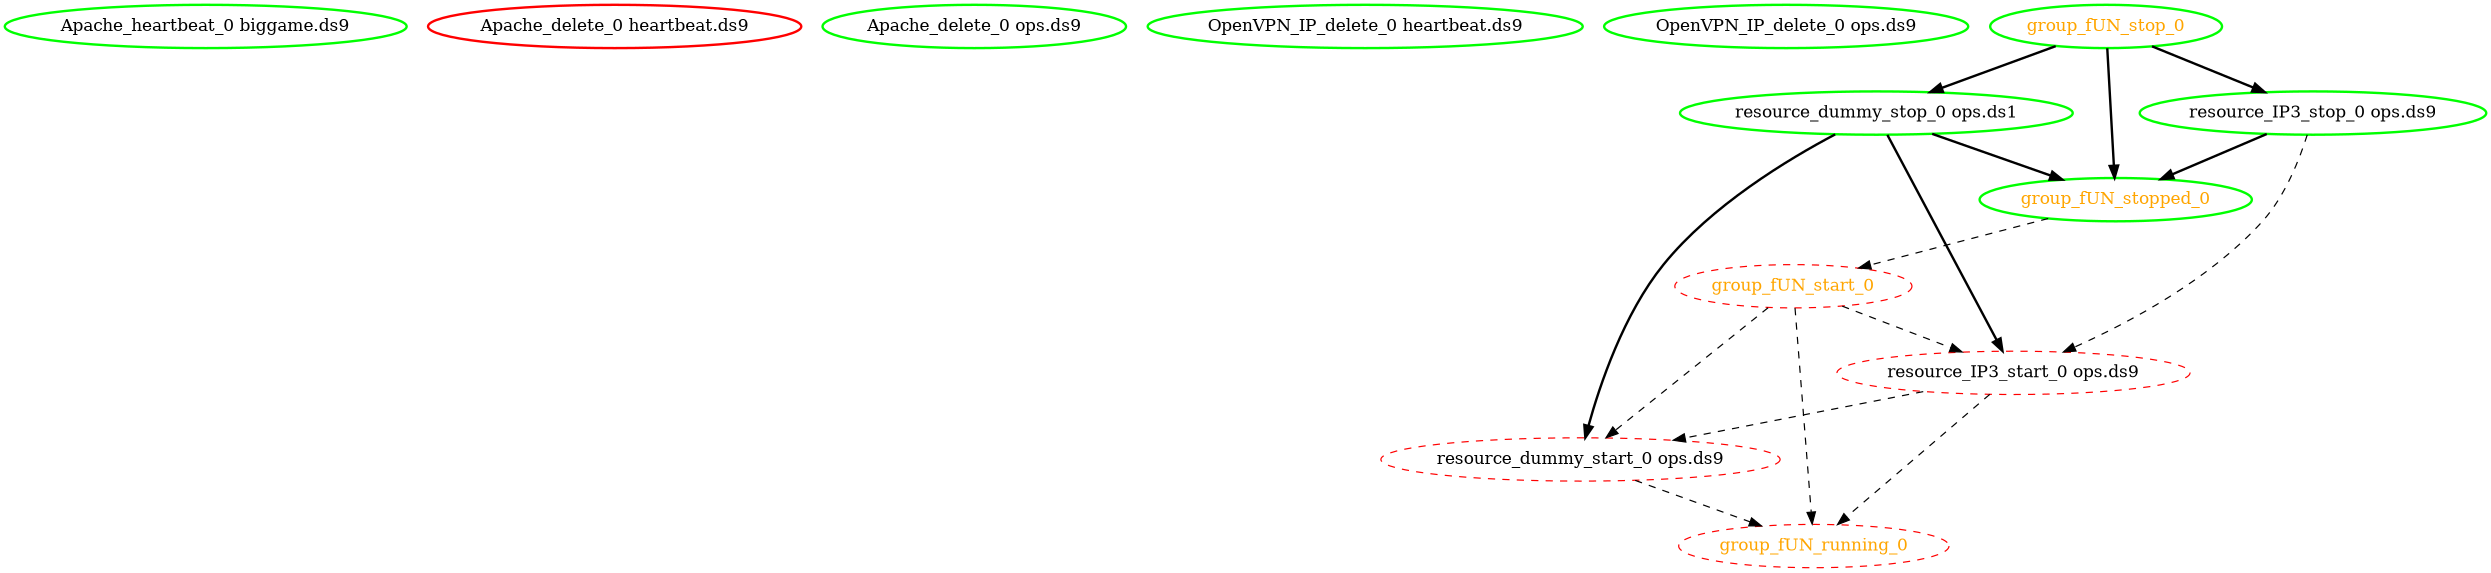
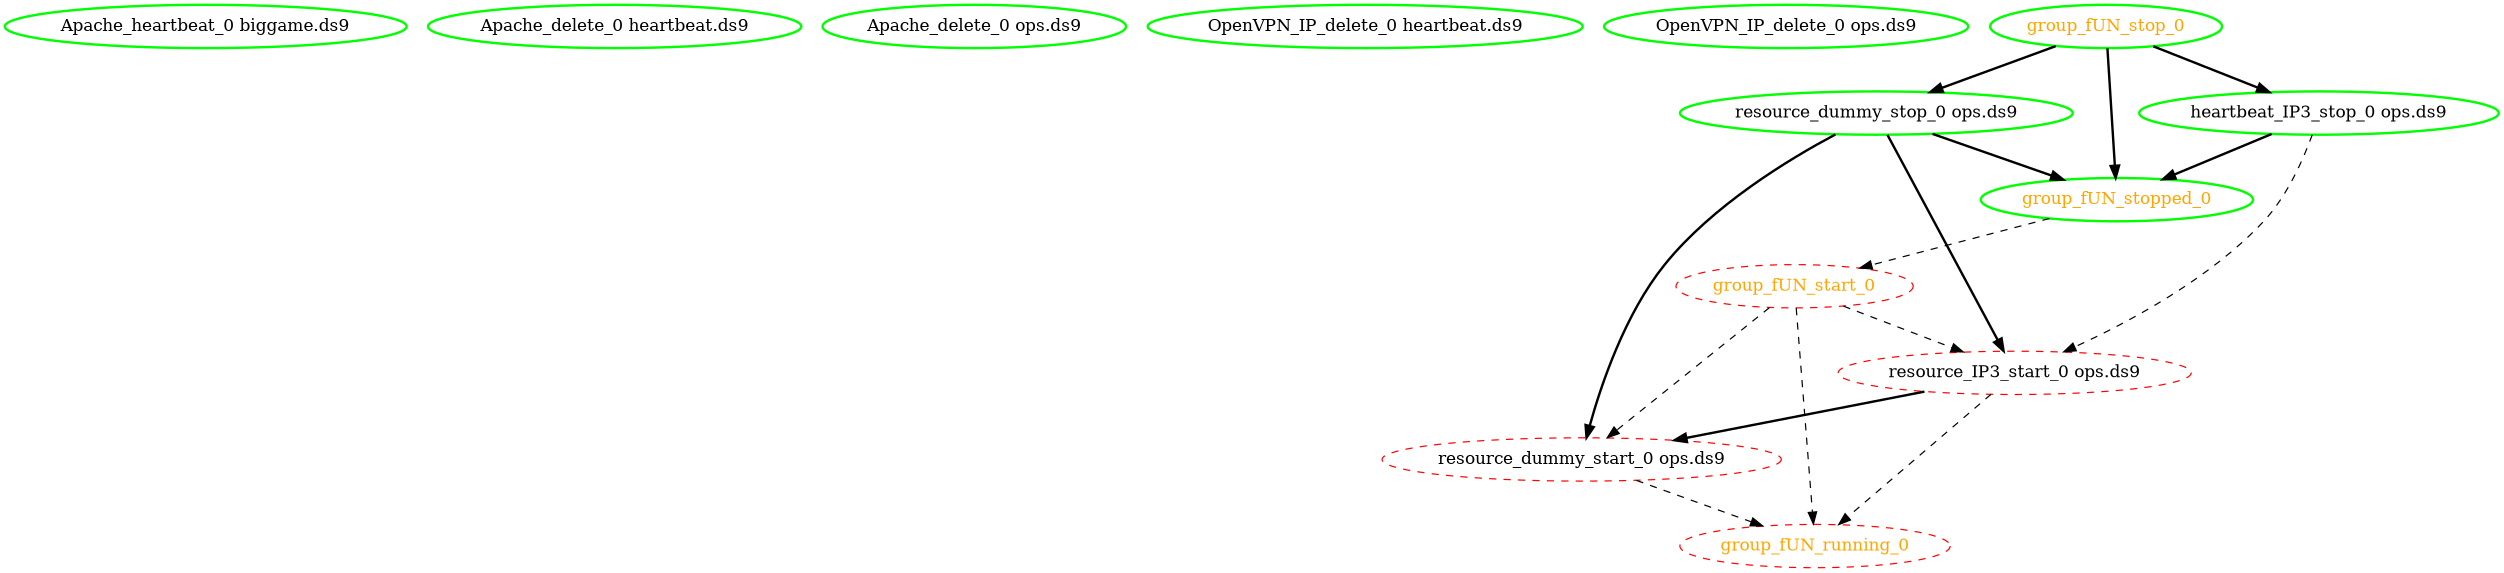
(615, 26) -> (615, 26)
(1876, 113) -> (1876, 113)
(2313, 113) -> (2319, 113)
(1816, 412) -> (1817, 412)
